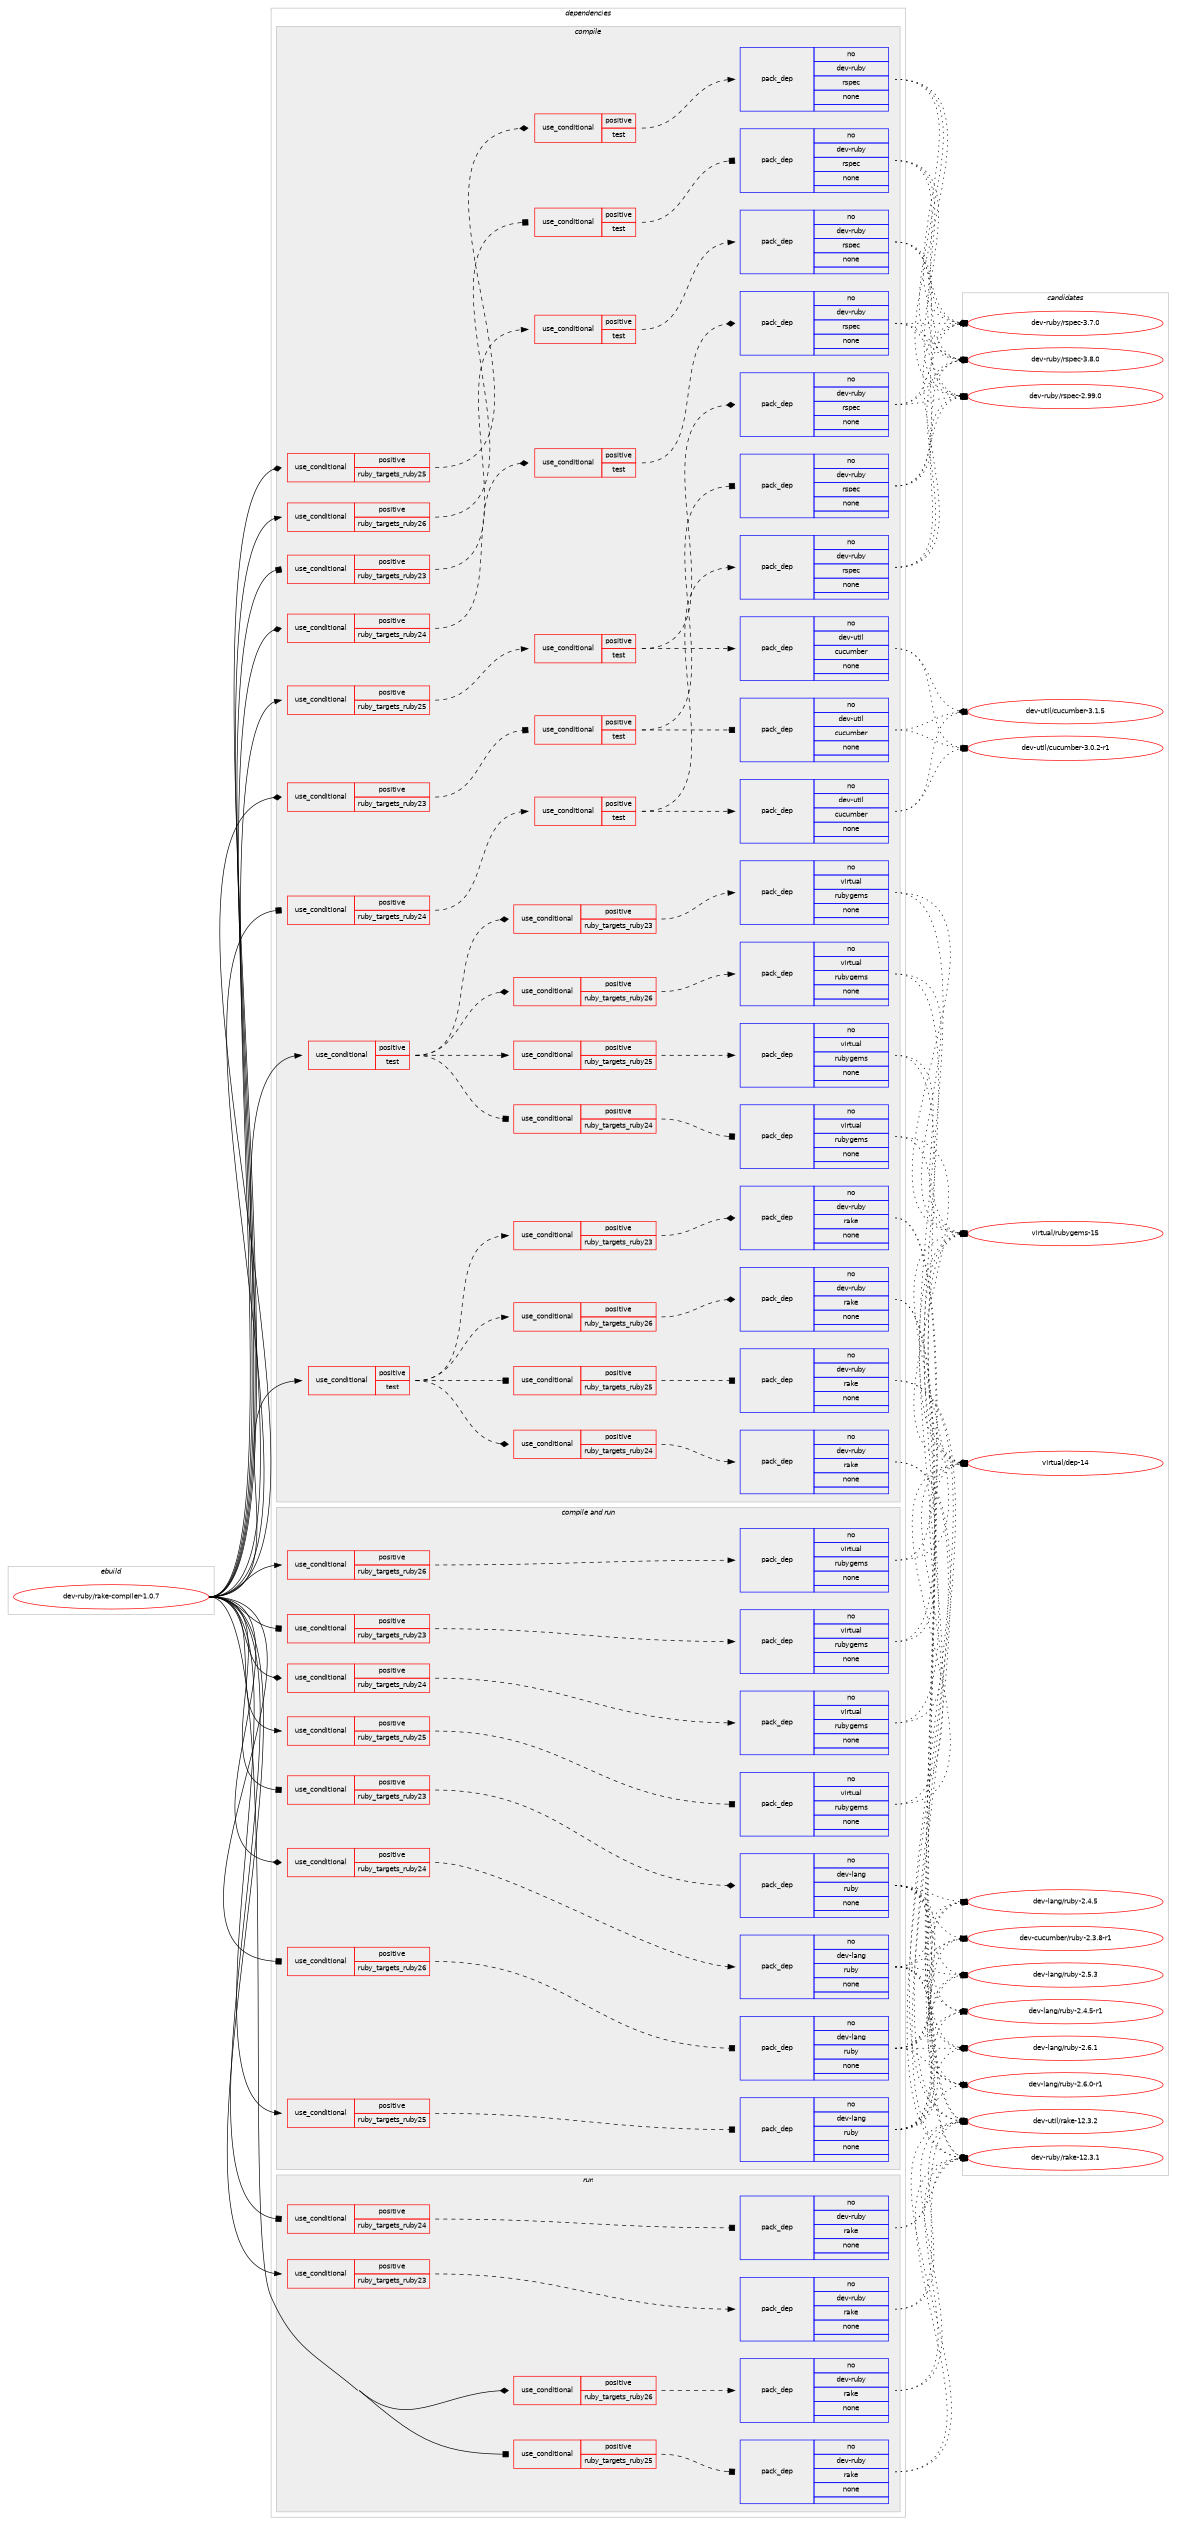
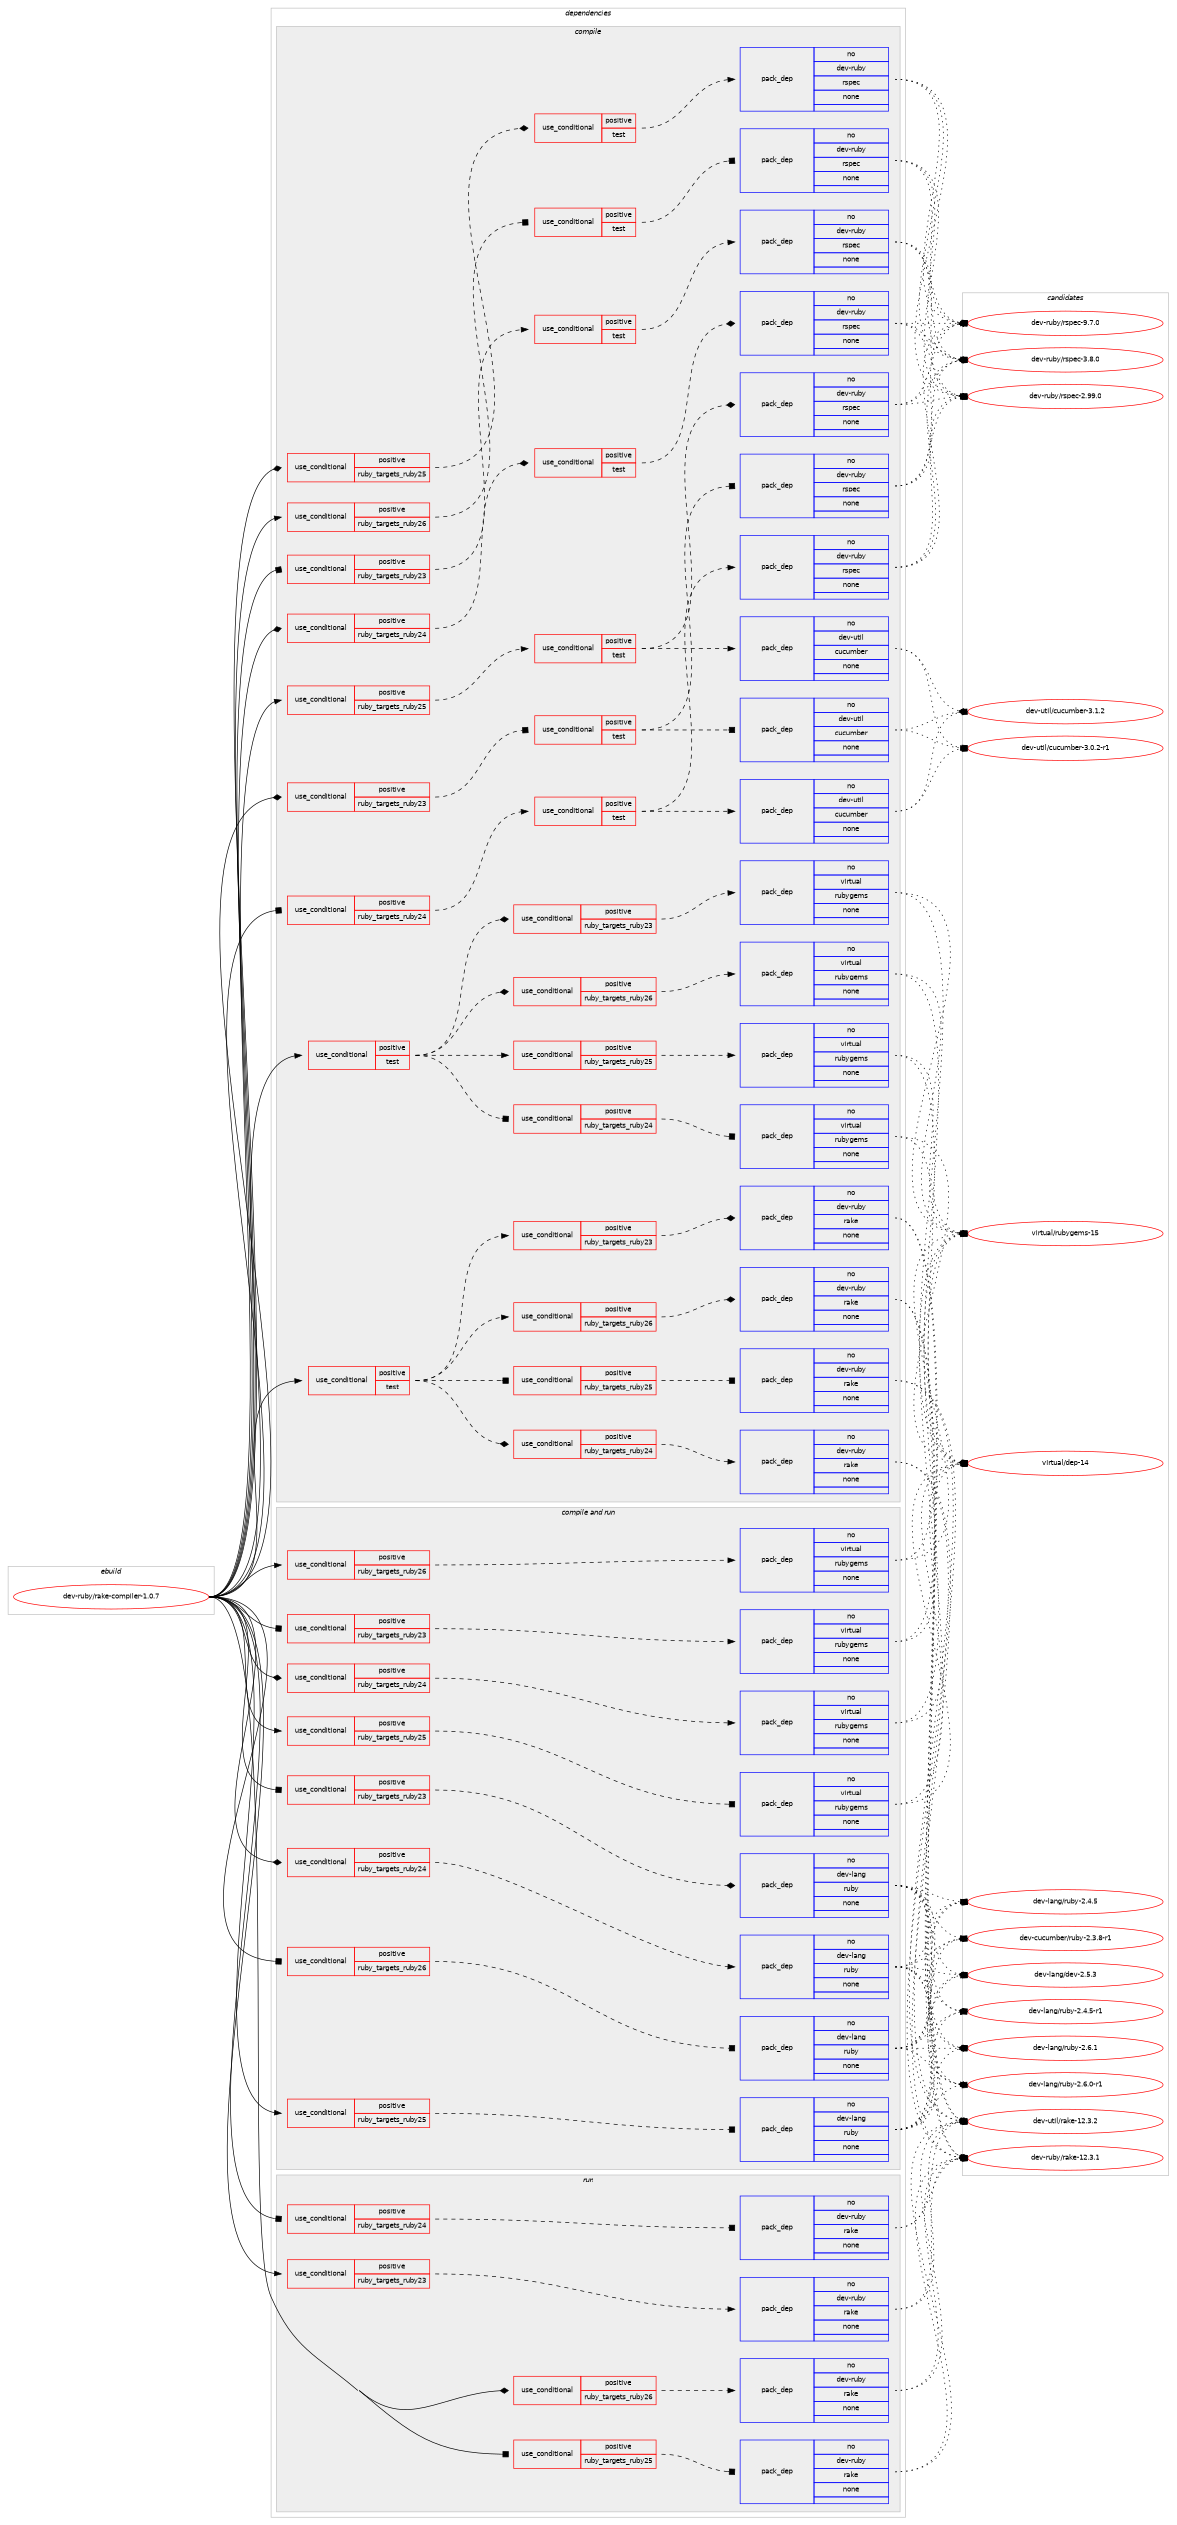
(1065, 323) -> (1065, 323)
(1065, 712) -> (1065, 712)
(1065, 1975) -> (1065, 1975)
